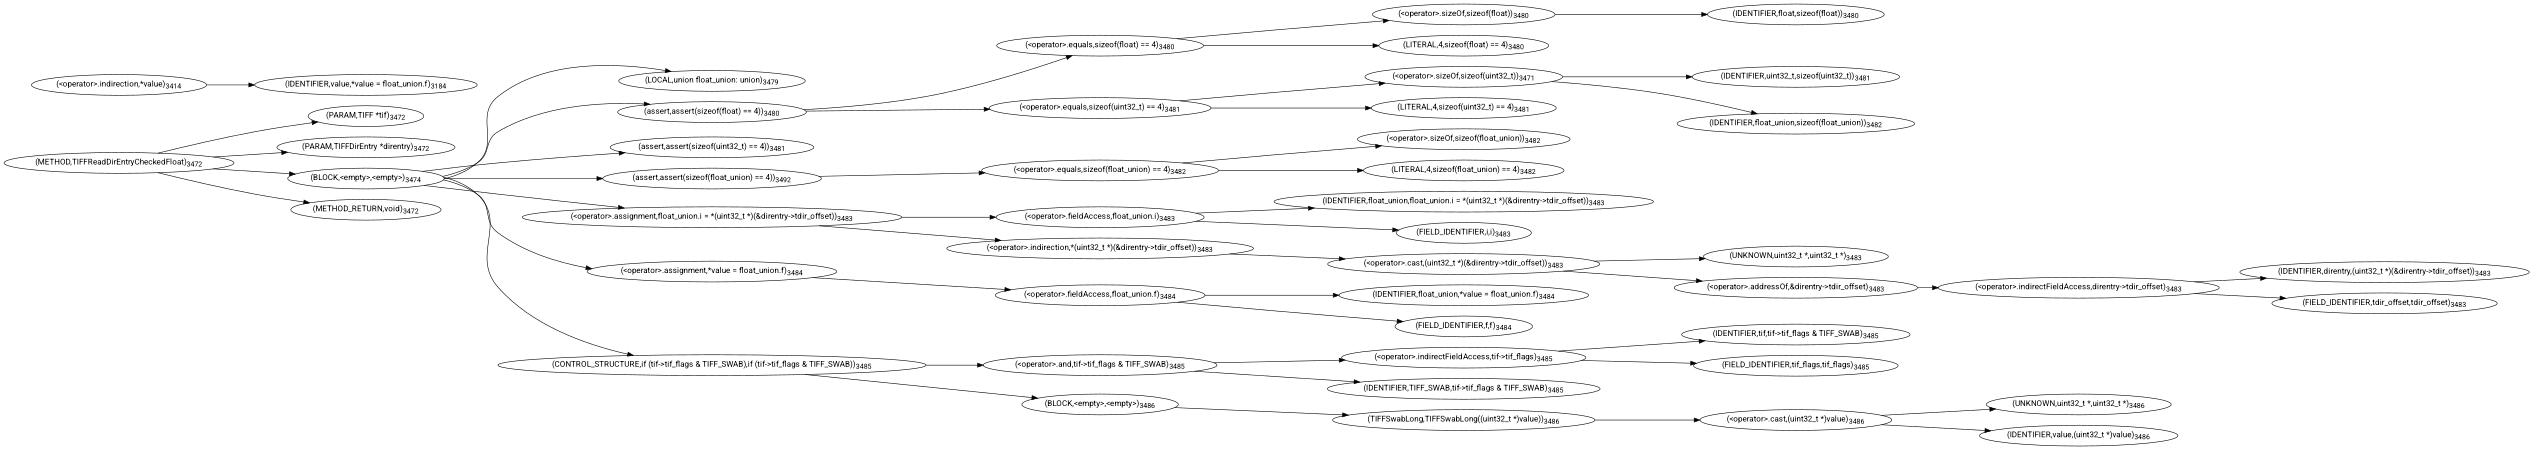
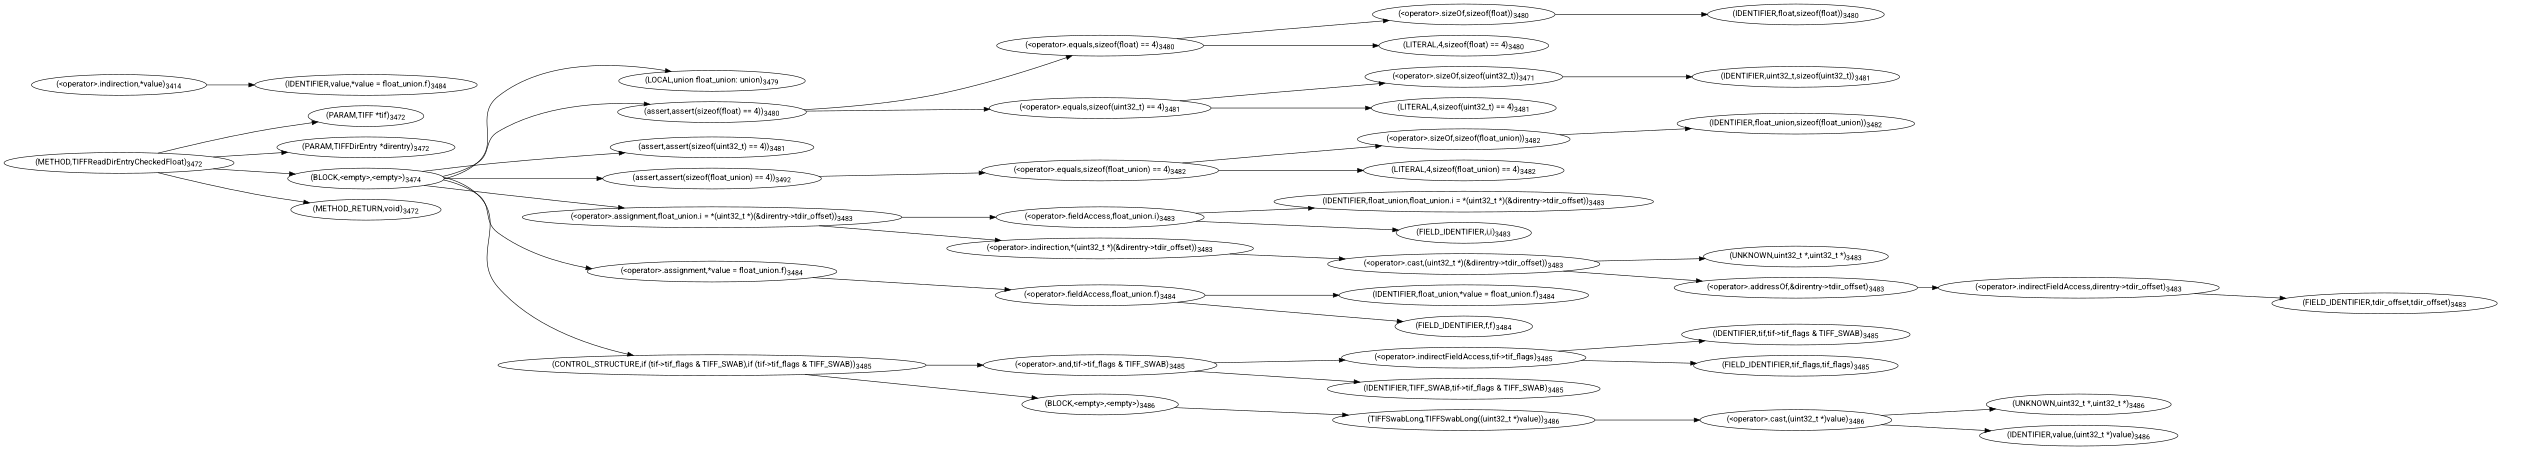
(439, 84) -> (439, 84)
(1652, 92) -> (1622, 132)
(2385, 272) -> none
